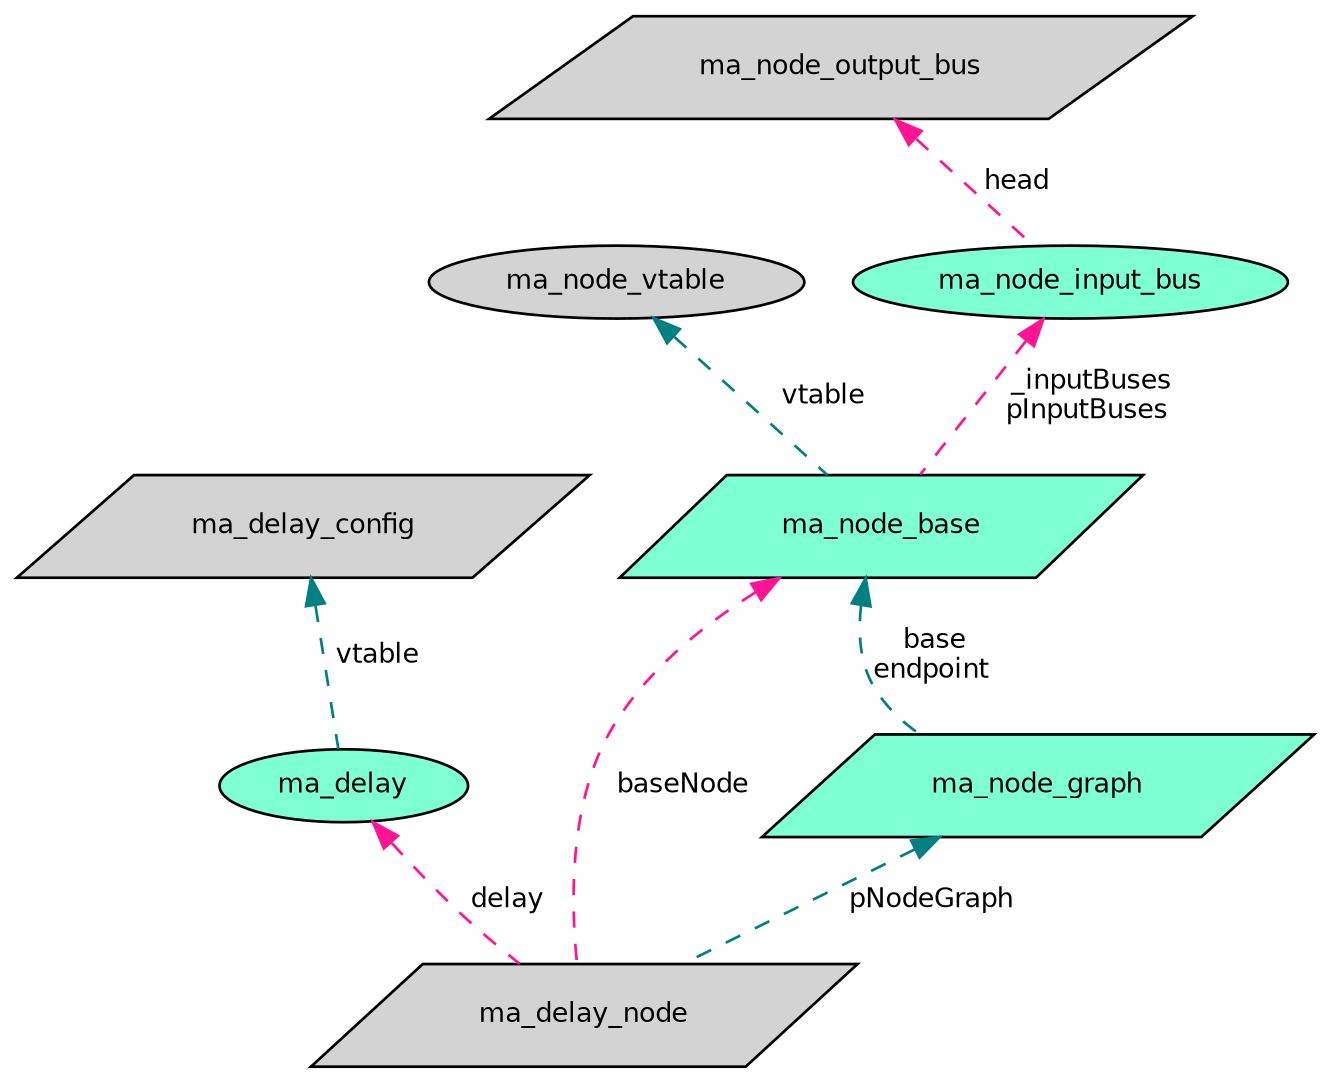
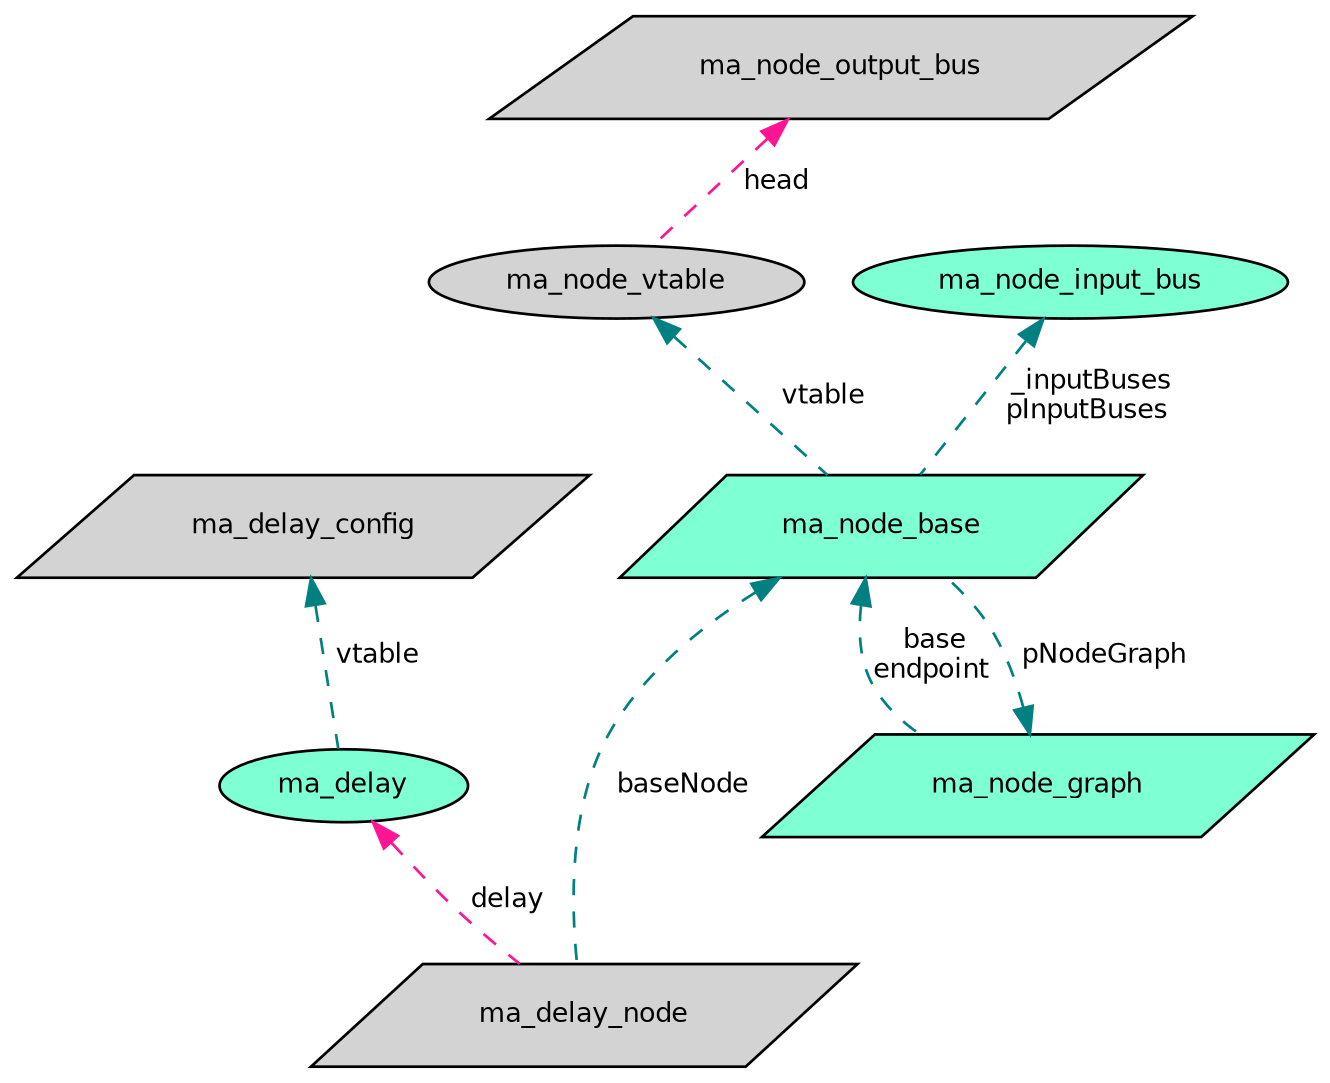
(975, 192) -> (710, 192)
(973, 408) -> (973, 408)
(603, 747) -> (603, 747)
(799, 907) -> (996, 637)
